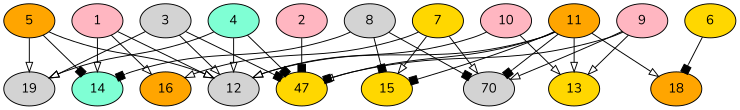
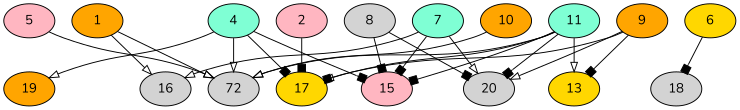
(29, 21) -> (29, 21)
(97, 21) -> (97, 21)
(166, 21) -> none
(438, 21) -> (438, 21)
(506, 21) -> (506, 21)
(574, 21) -> (574, 21)
(642, 21) -> (642, 21)
none -> (292, 49)
(29, 50) -> none
(415, 51) -> (415, 51)
(621, 52) -> none
(610, 53) -> (612, 51)
(544, 59) -> none
(29, 89) -> (29, 89)
(97, 89) -> none
(166, 89) -> (166, 89)
(234, 89) -> (234, 89)
(302, 89) -> (302, 89)
(387, 89) -> (387, 89)
(489, 89) -> (489, 89)
(676, 89) -> (676, 89)
